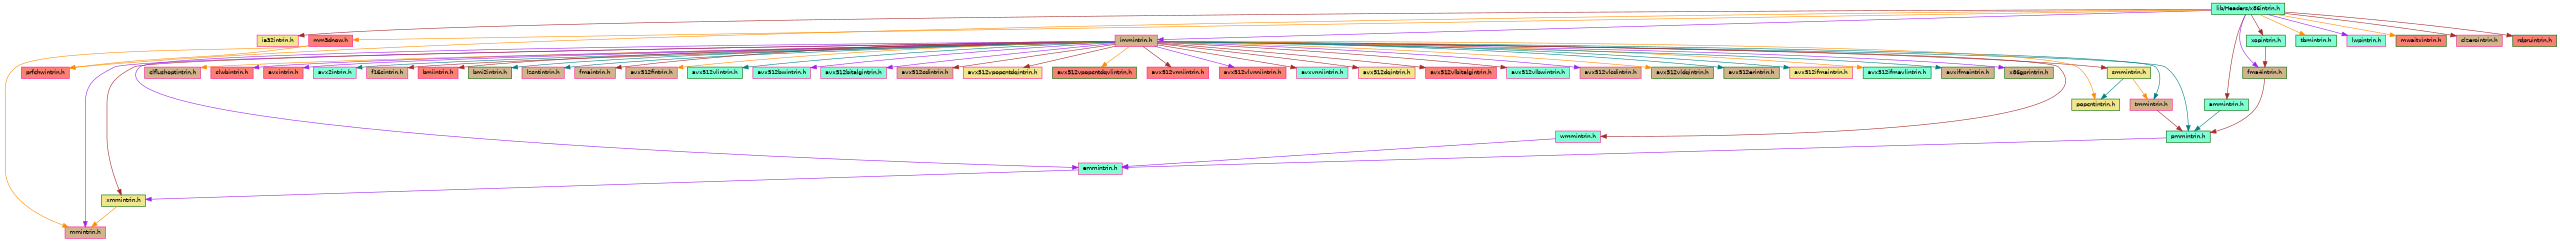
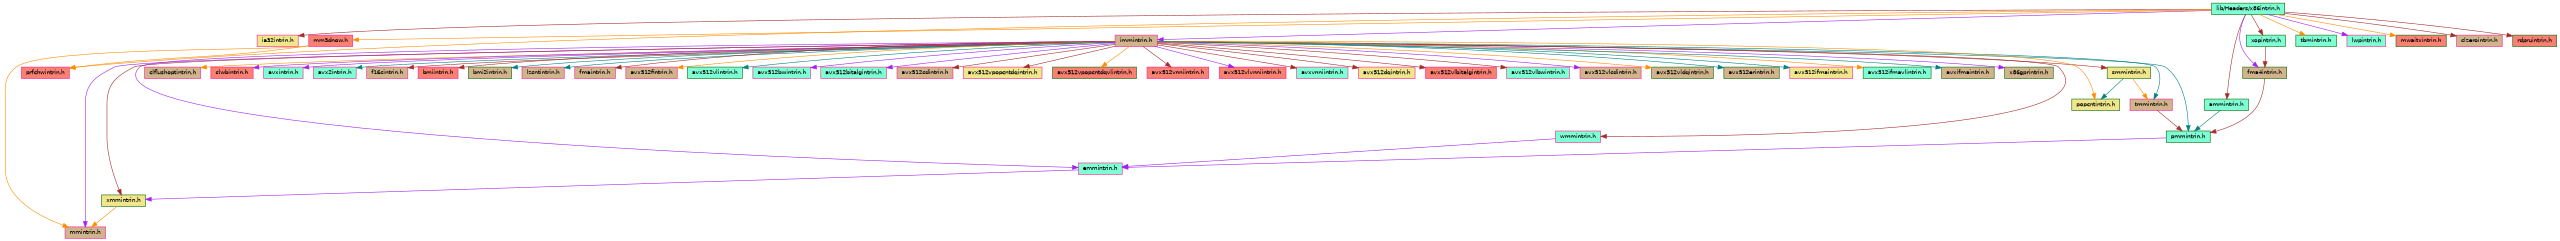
(283, 73) -> (283, 73)
